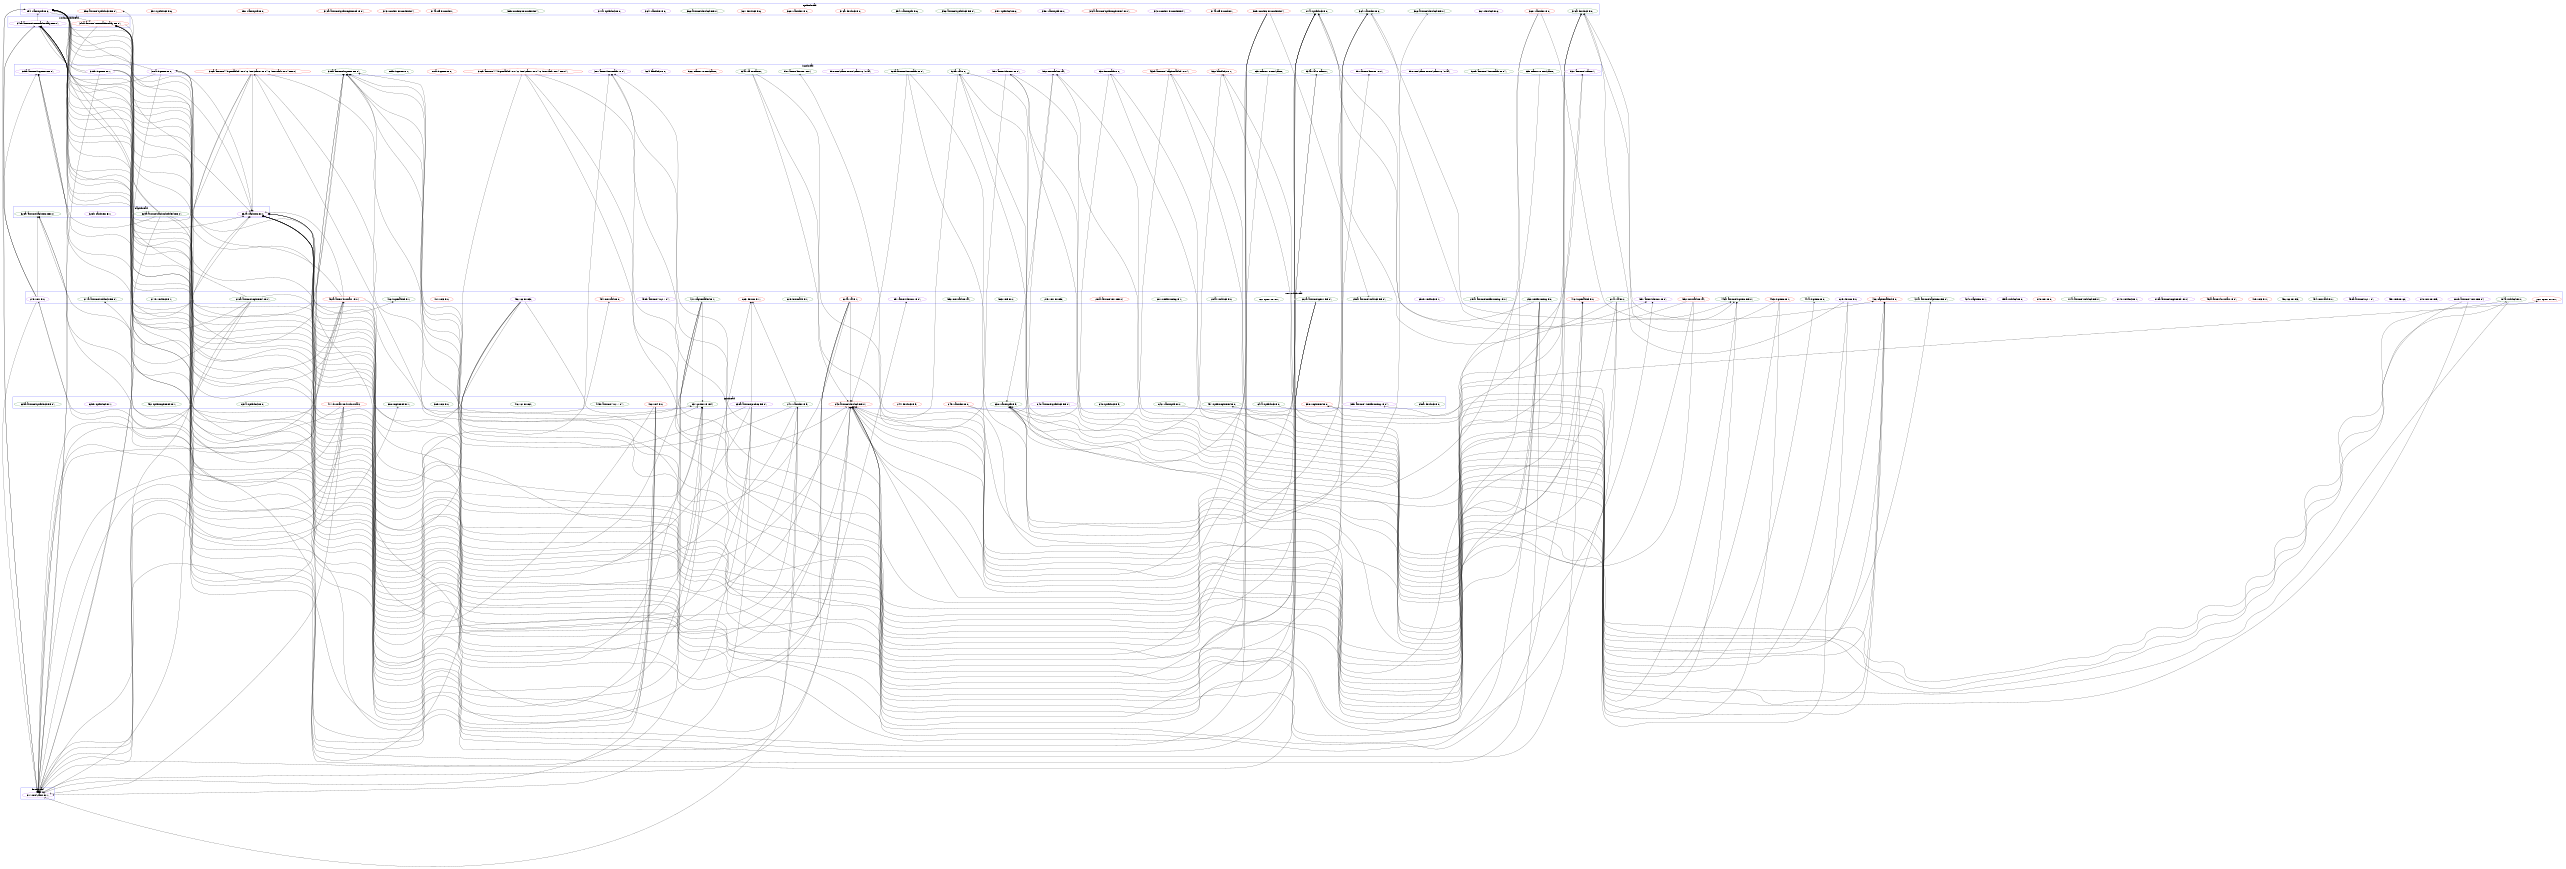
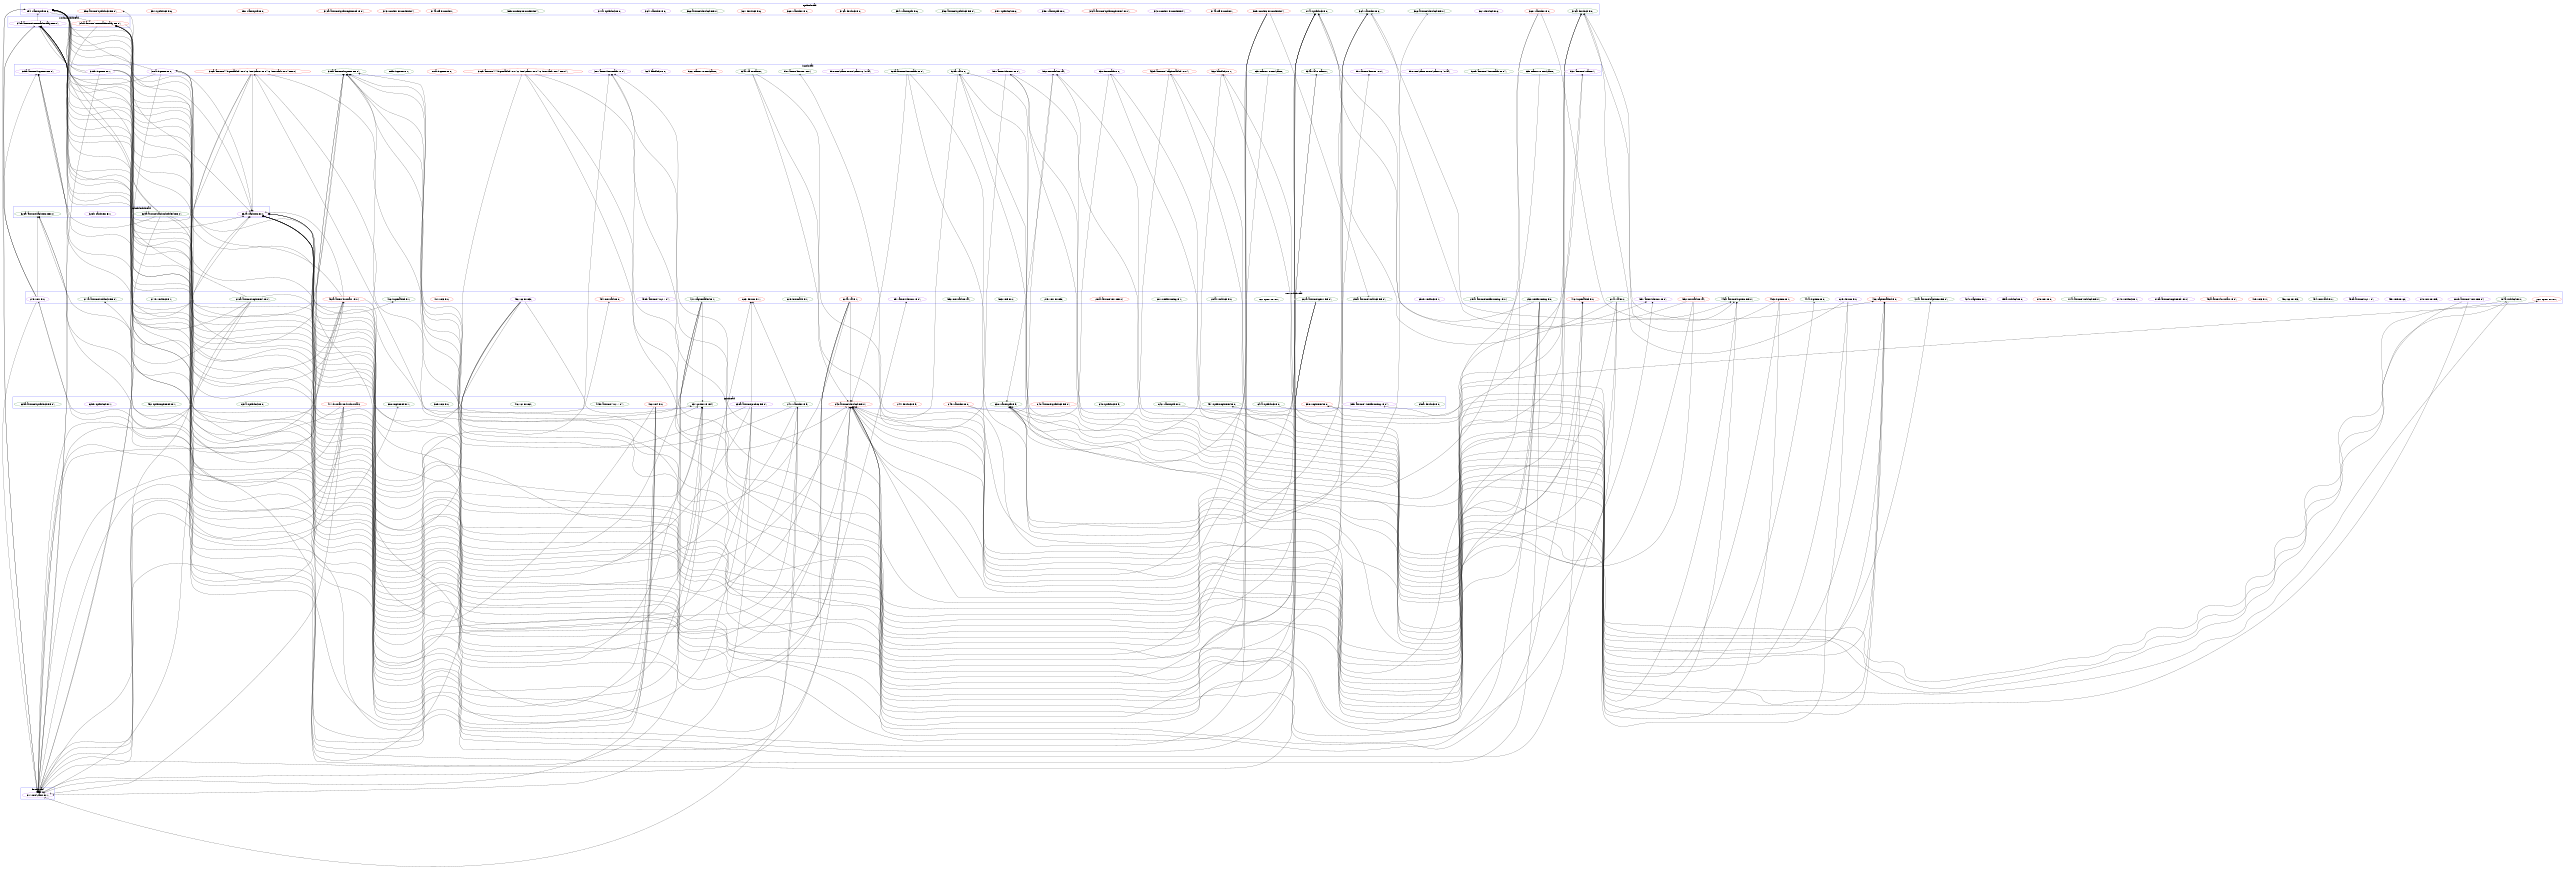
(141, 208) -> (141, 208)
(1054, 404) -> (1054, 404)
